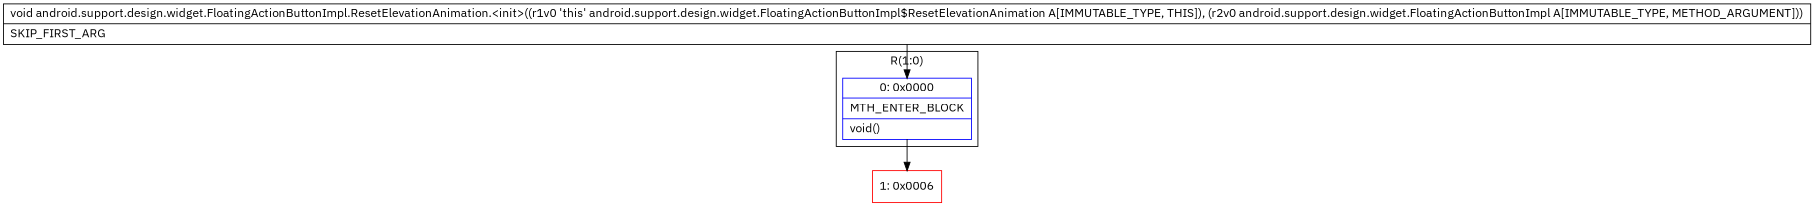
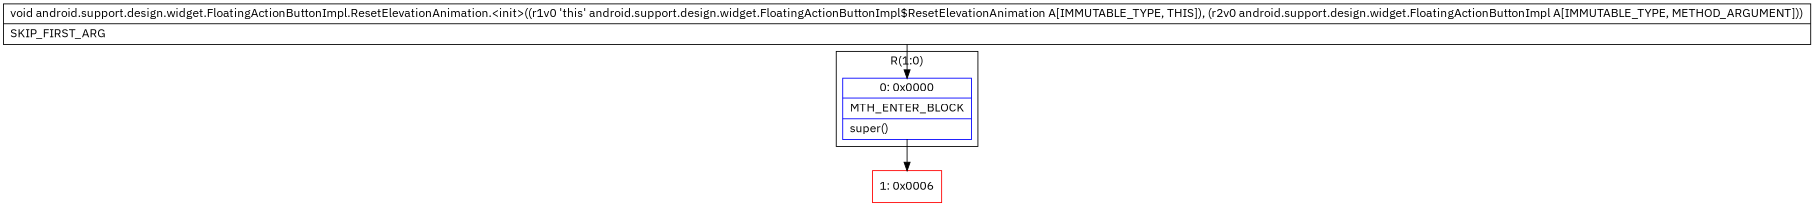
(865, 129) -> (870, 129)
